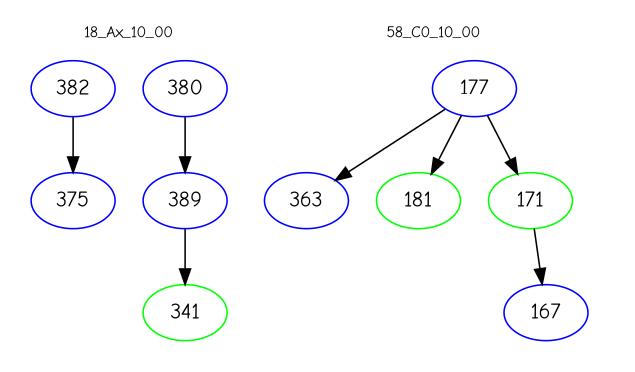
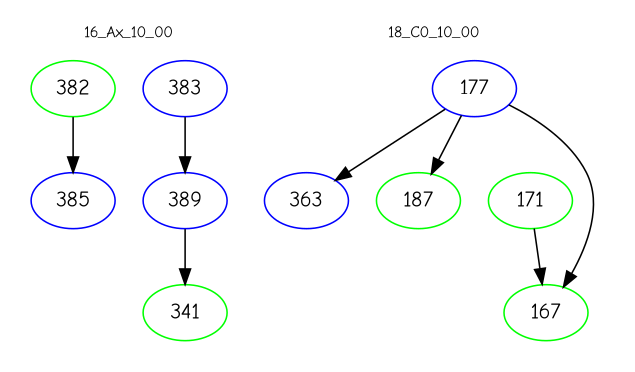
(129, 33) -> (129, 33)
(434, 33) -> (434, 33)
(73, 89) -> (73, 89)
(185, 89) -> (185, 89)
(499, 138) -> (587, 173)
(73, 201) -> (73, 201)
(418, 201) -> (418, 201)
(546, 313) -> (546, 313)
